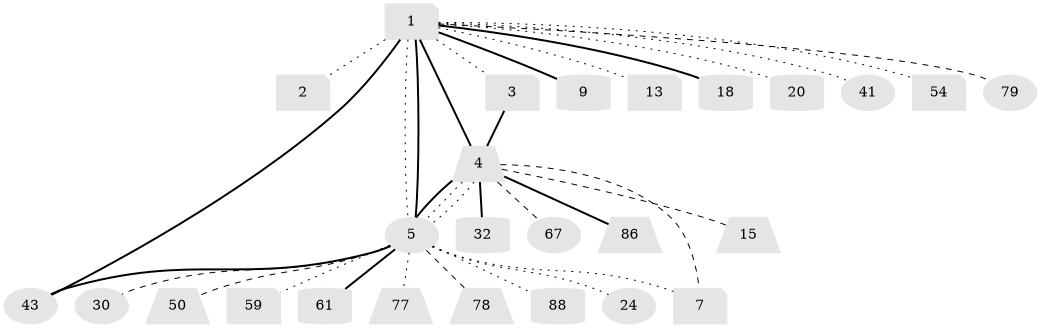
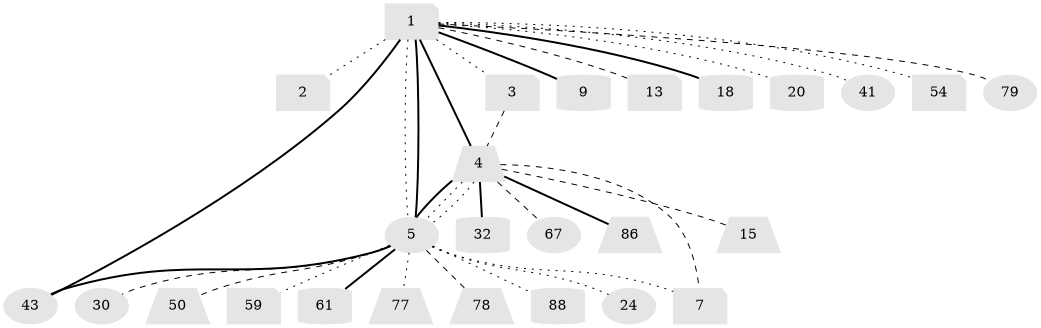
(534, 49) -> (534, 49)
(496, 128) -> (496, 128)
